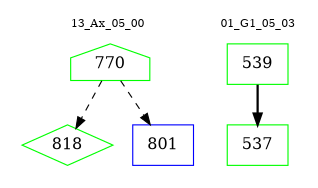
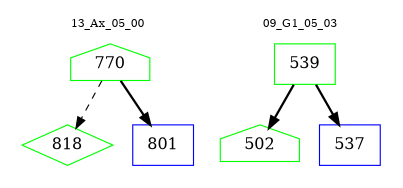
(258, 24) -> (300, 24)
(132, 98) -> (132, 98)
(258, 145) -> (350, 145)
none -> (260, 145)
